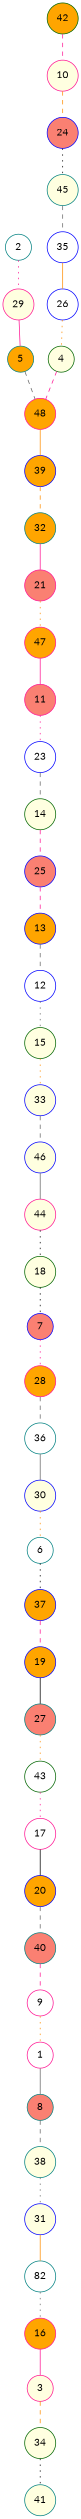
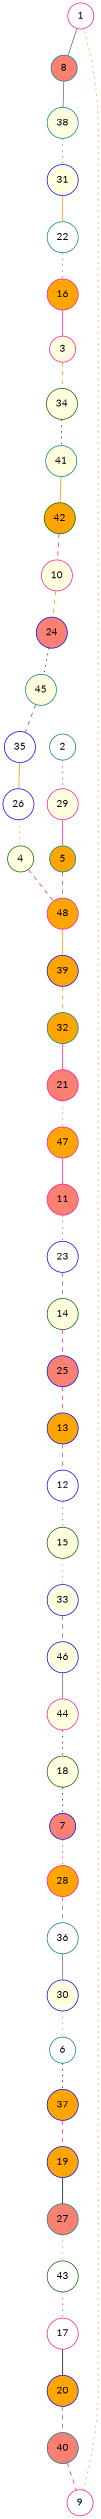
none -> (61, 490)
(40, 2133) -> (63, 94)
(40, 2276) -> (63, 237)
